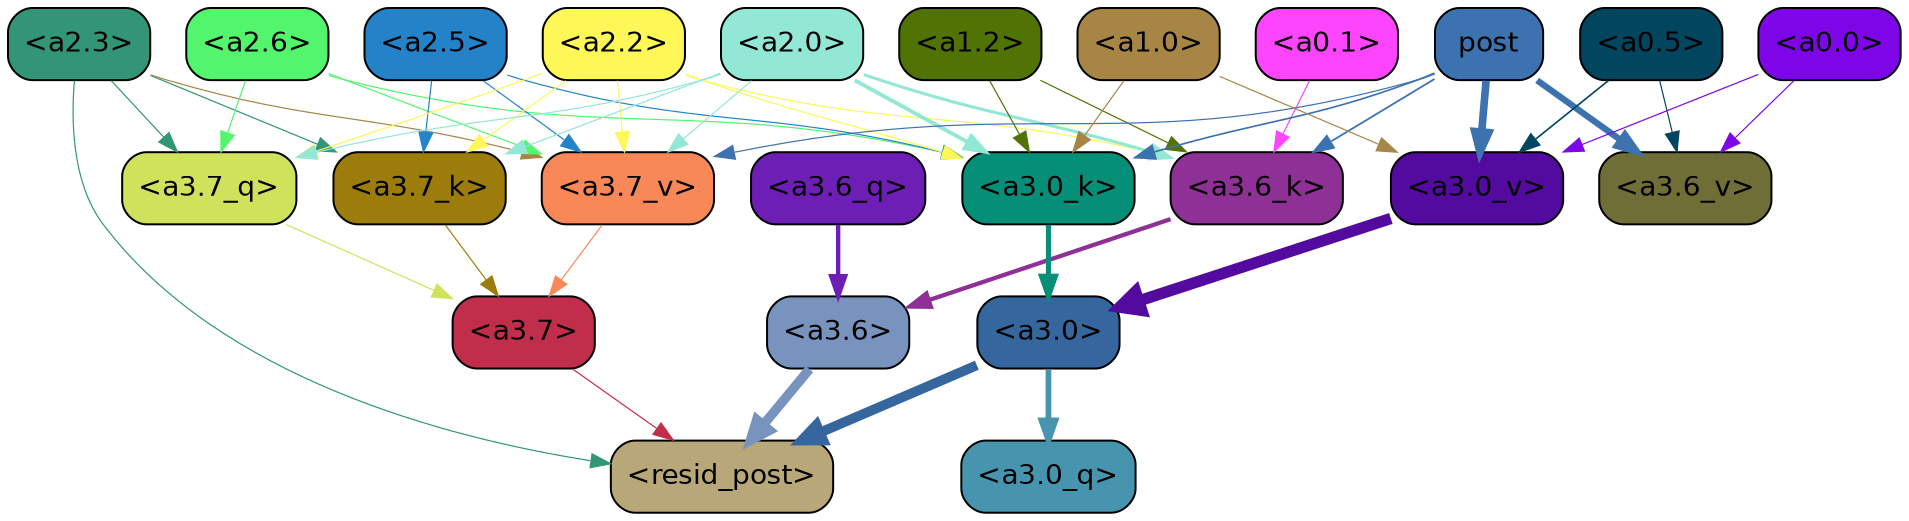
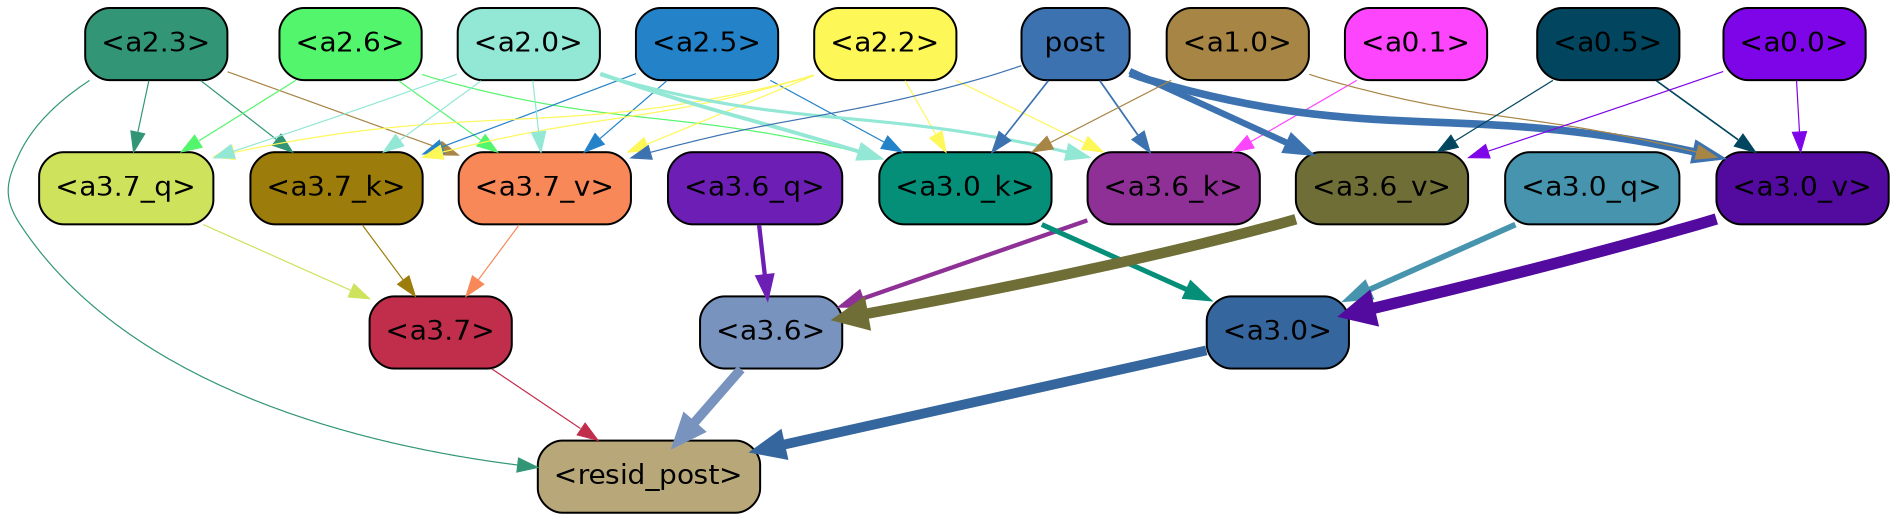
(970, 44) -> none
none -> (1080, 271)
(1048, 395) -> (1442, 257)
